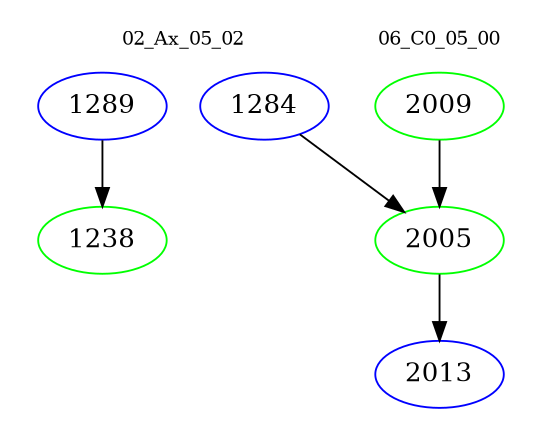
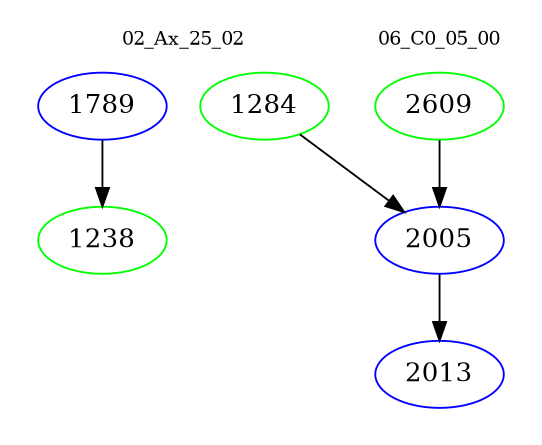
(183, 40) -> (183, 40)
(102, 106) -> (102, 106)
(264, 106) -> (264, 106)
(440, 106) -> (440, 106)
(440, 240) -> (440, 240)
